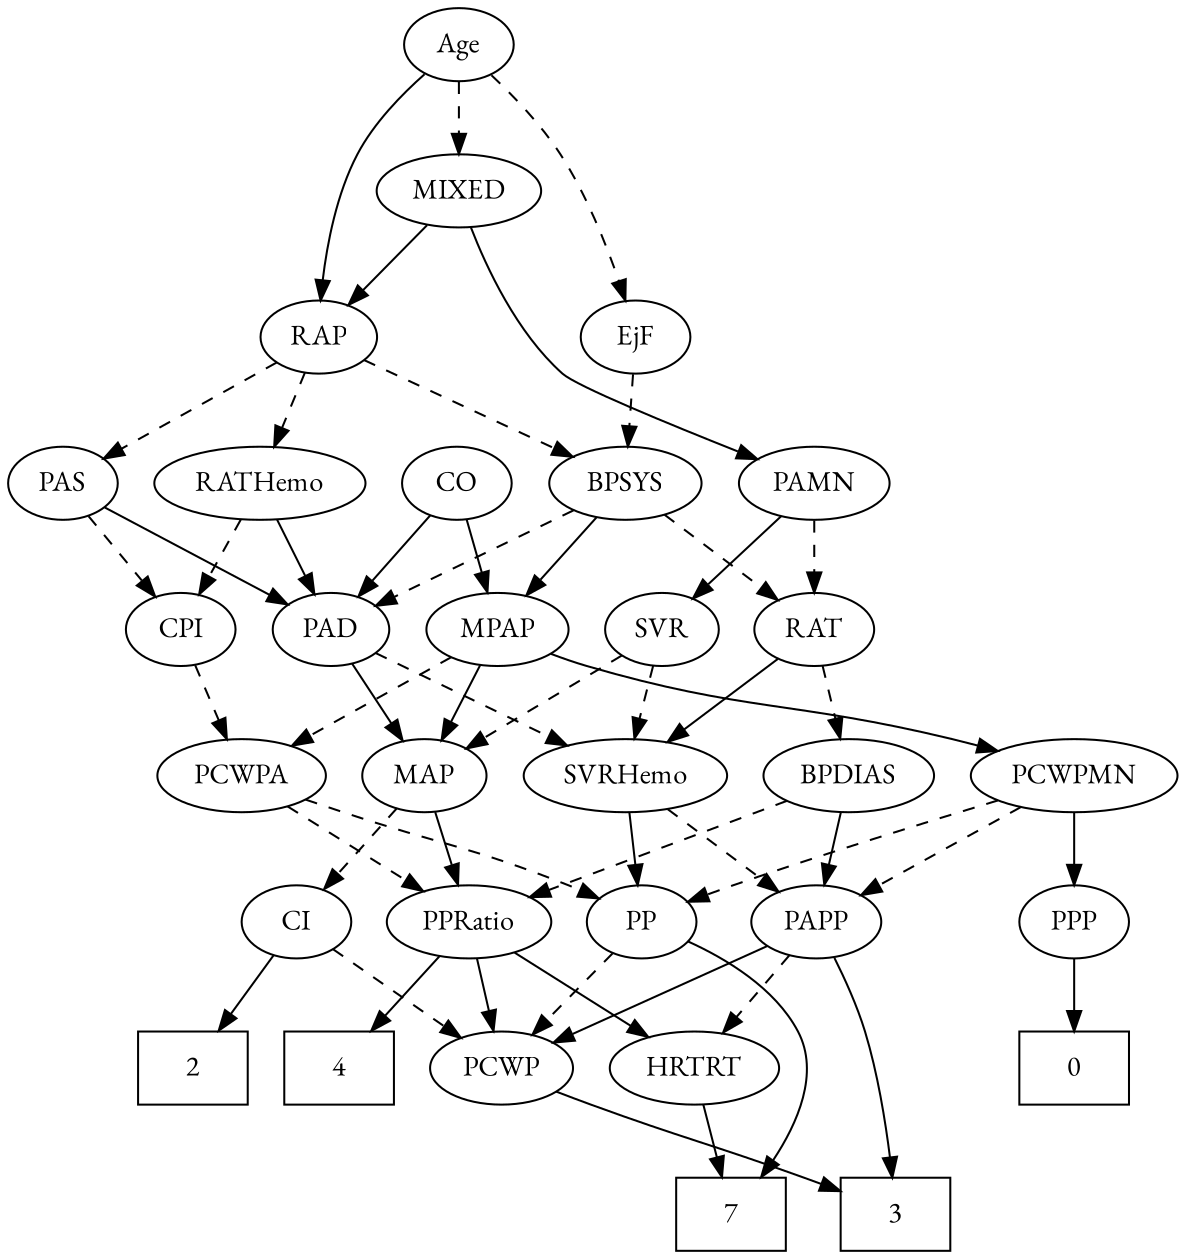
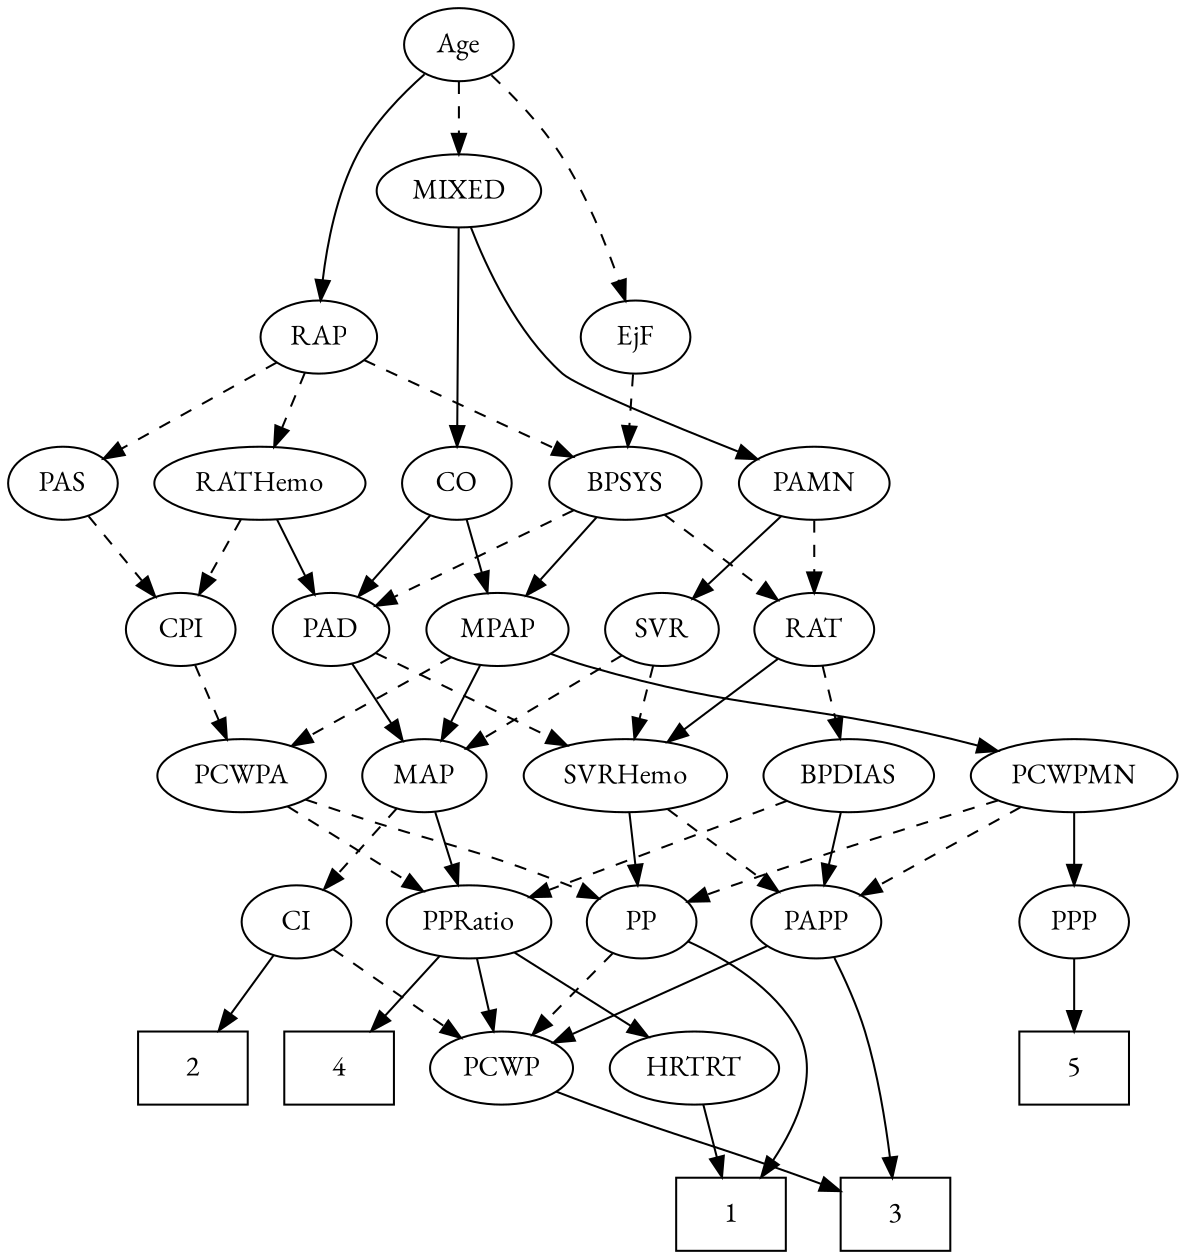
(395, 258) -> (458, 327)
(187, 551) -> none
(771, 977) -> none
(1074, 1068) -> (1074, 1068)
(731, 1214) -> (731, 1214)
